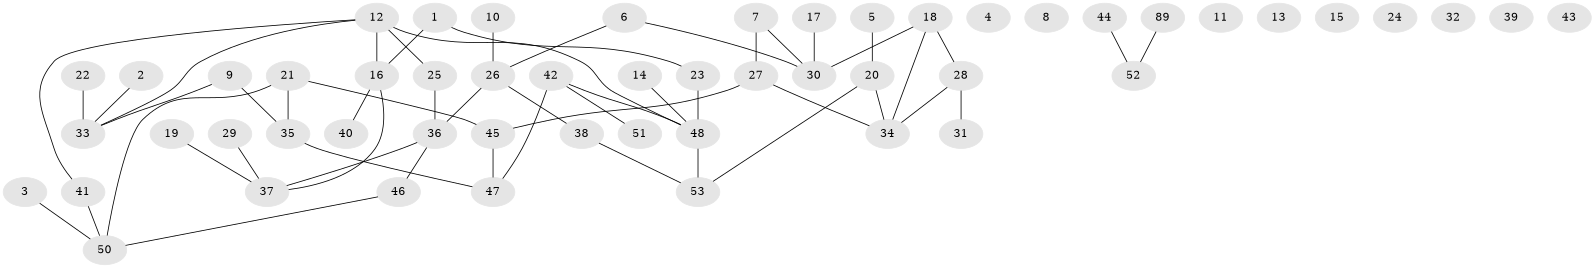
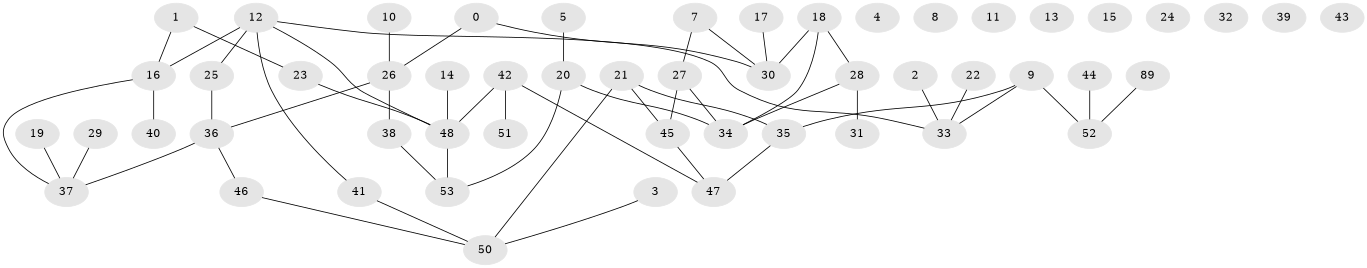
(625, 18) -> (476, 18)
none -> (1061, 105)
